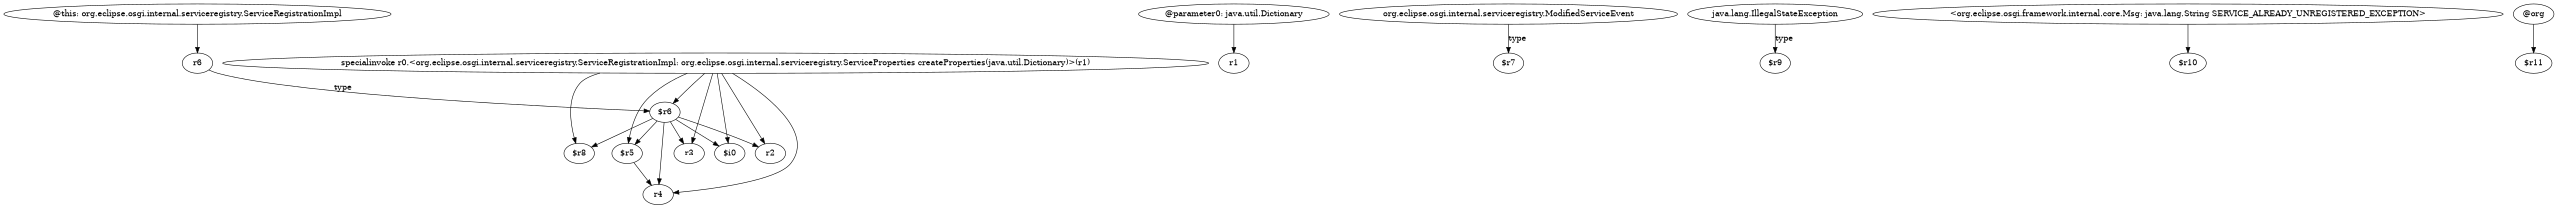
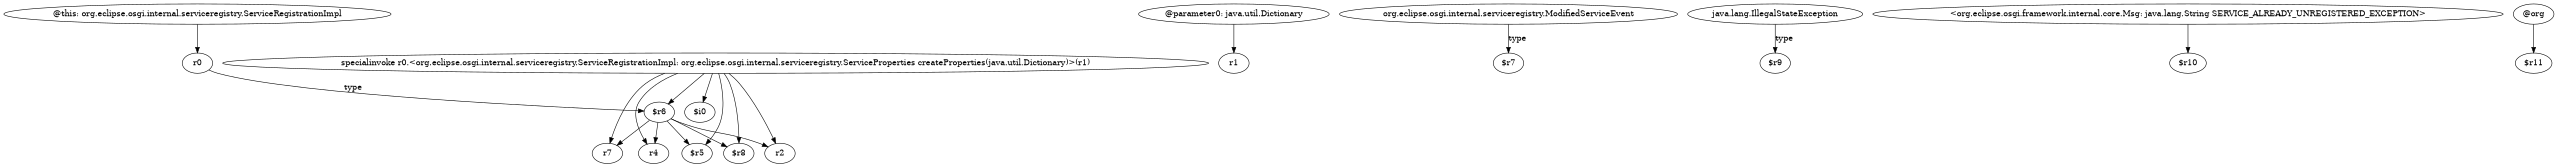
(197, 63) -> (197, 63)
(692, 130) -> none
(689, 153) -> (607, 153)
(641, 172) -> none
